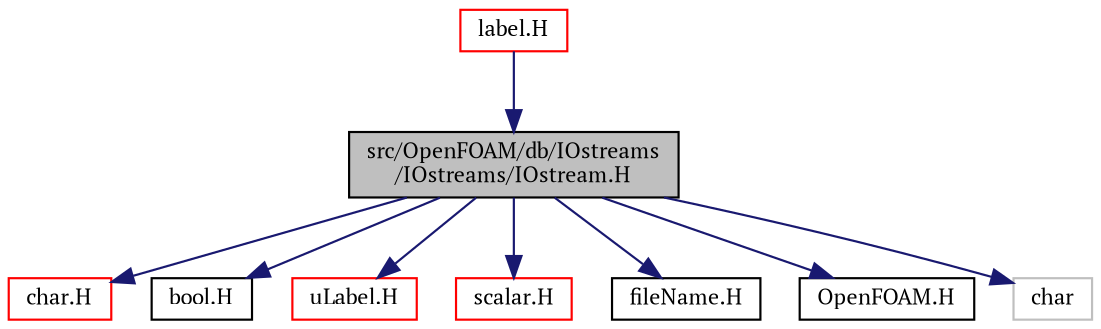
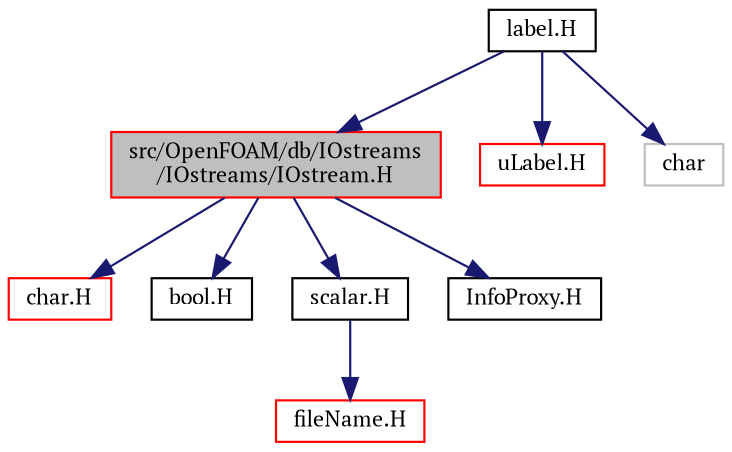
(514, 31) -> (542, 31)
(514, 165) -> (276, 165)
(436, 231) -> (542, 87)
(599, 231) -> (350, 349)
(829, 235) -> (605, 90)
(514, 299) -> (350, 299)
(686, 299) -> (350, 421)
(887, 299) -> (525, 299)
